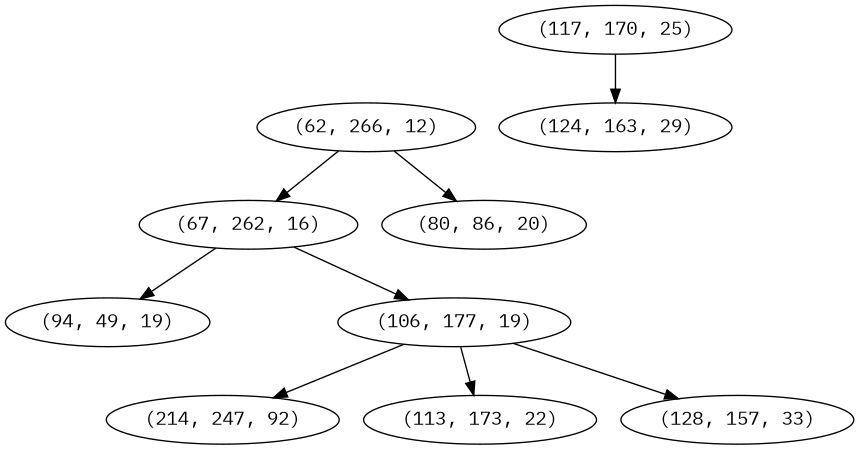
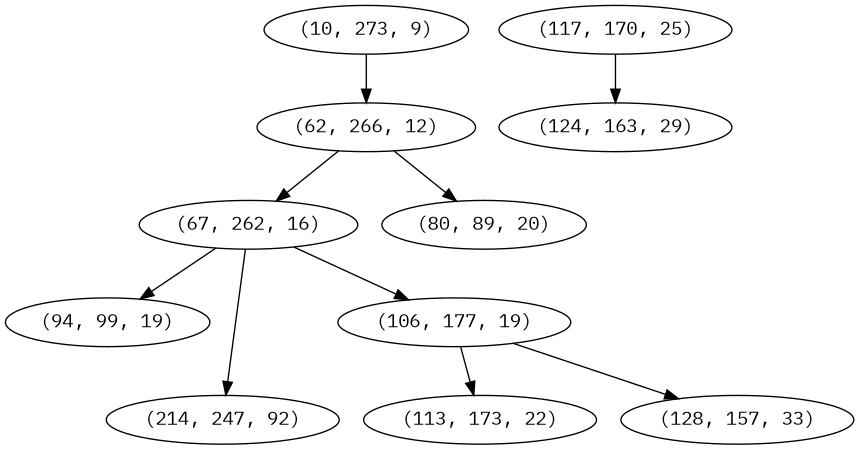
none -> (366, 30)
(484, 225) -> (484, 225)
(108, 322) -> (108, 322)
(345, 368) -> (237, 315)
